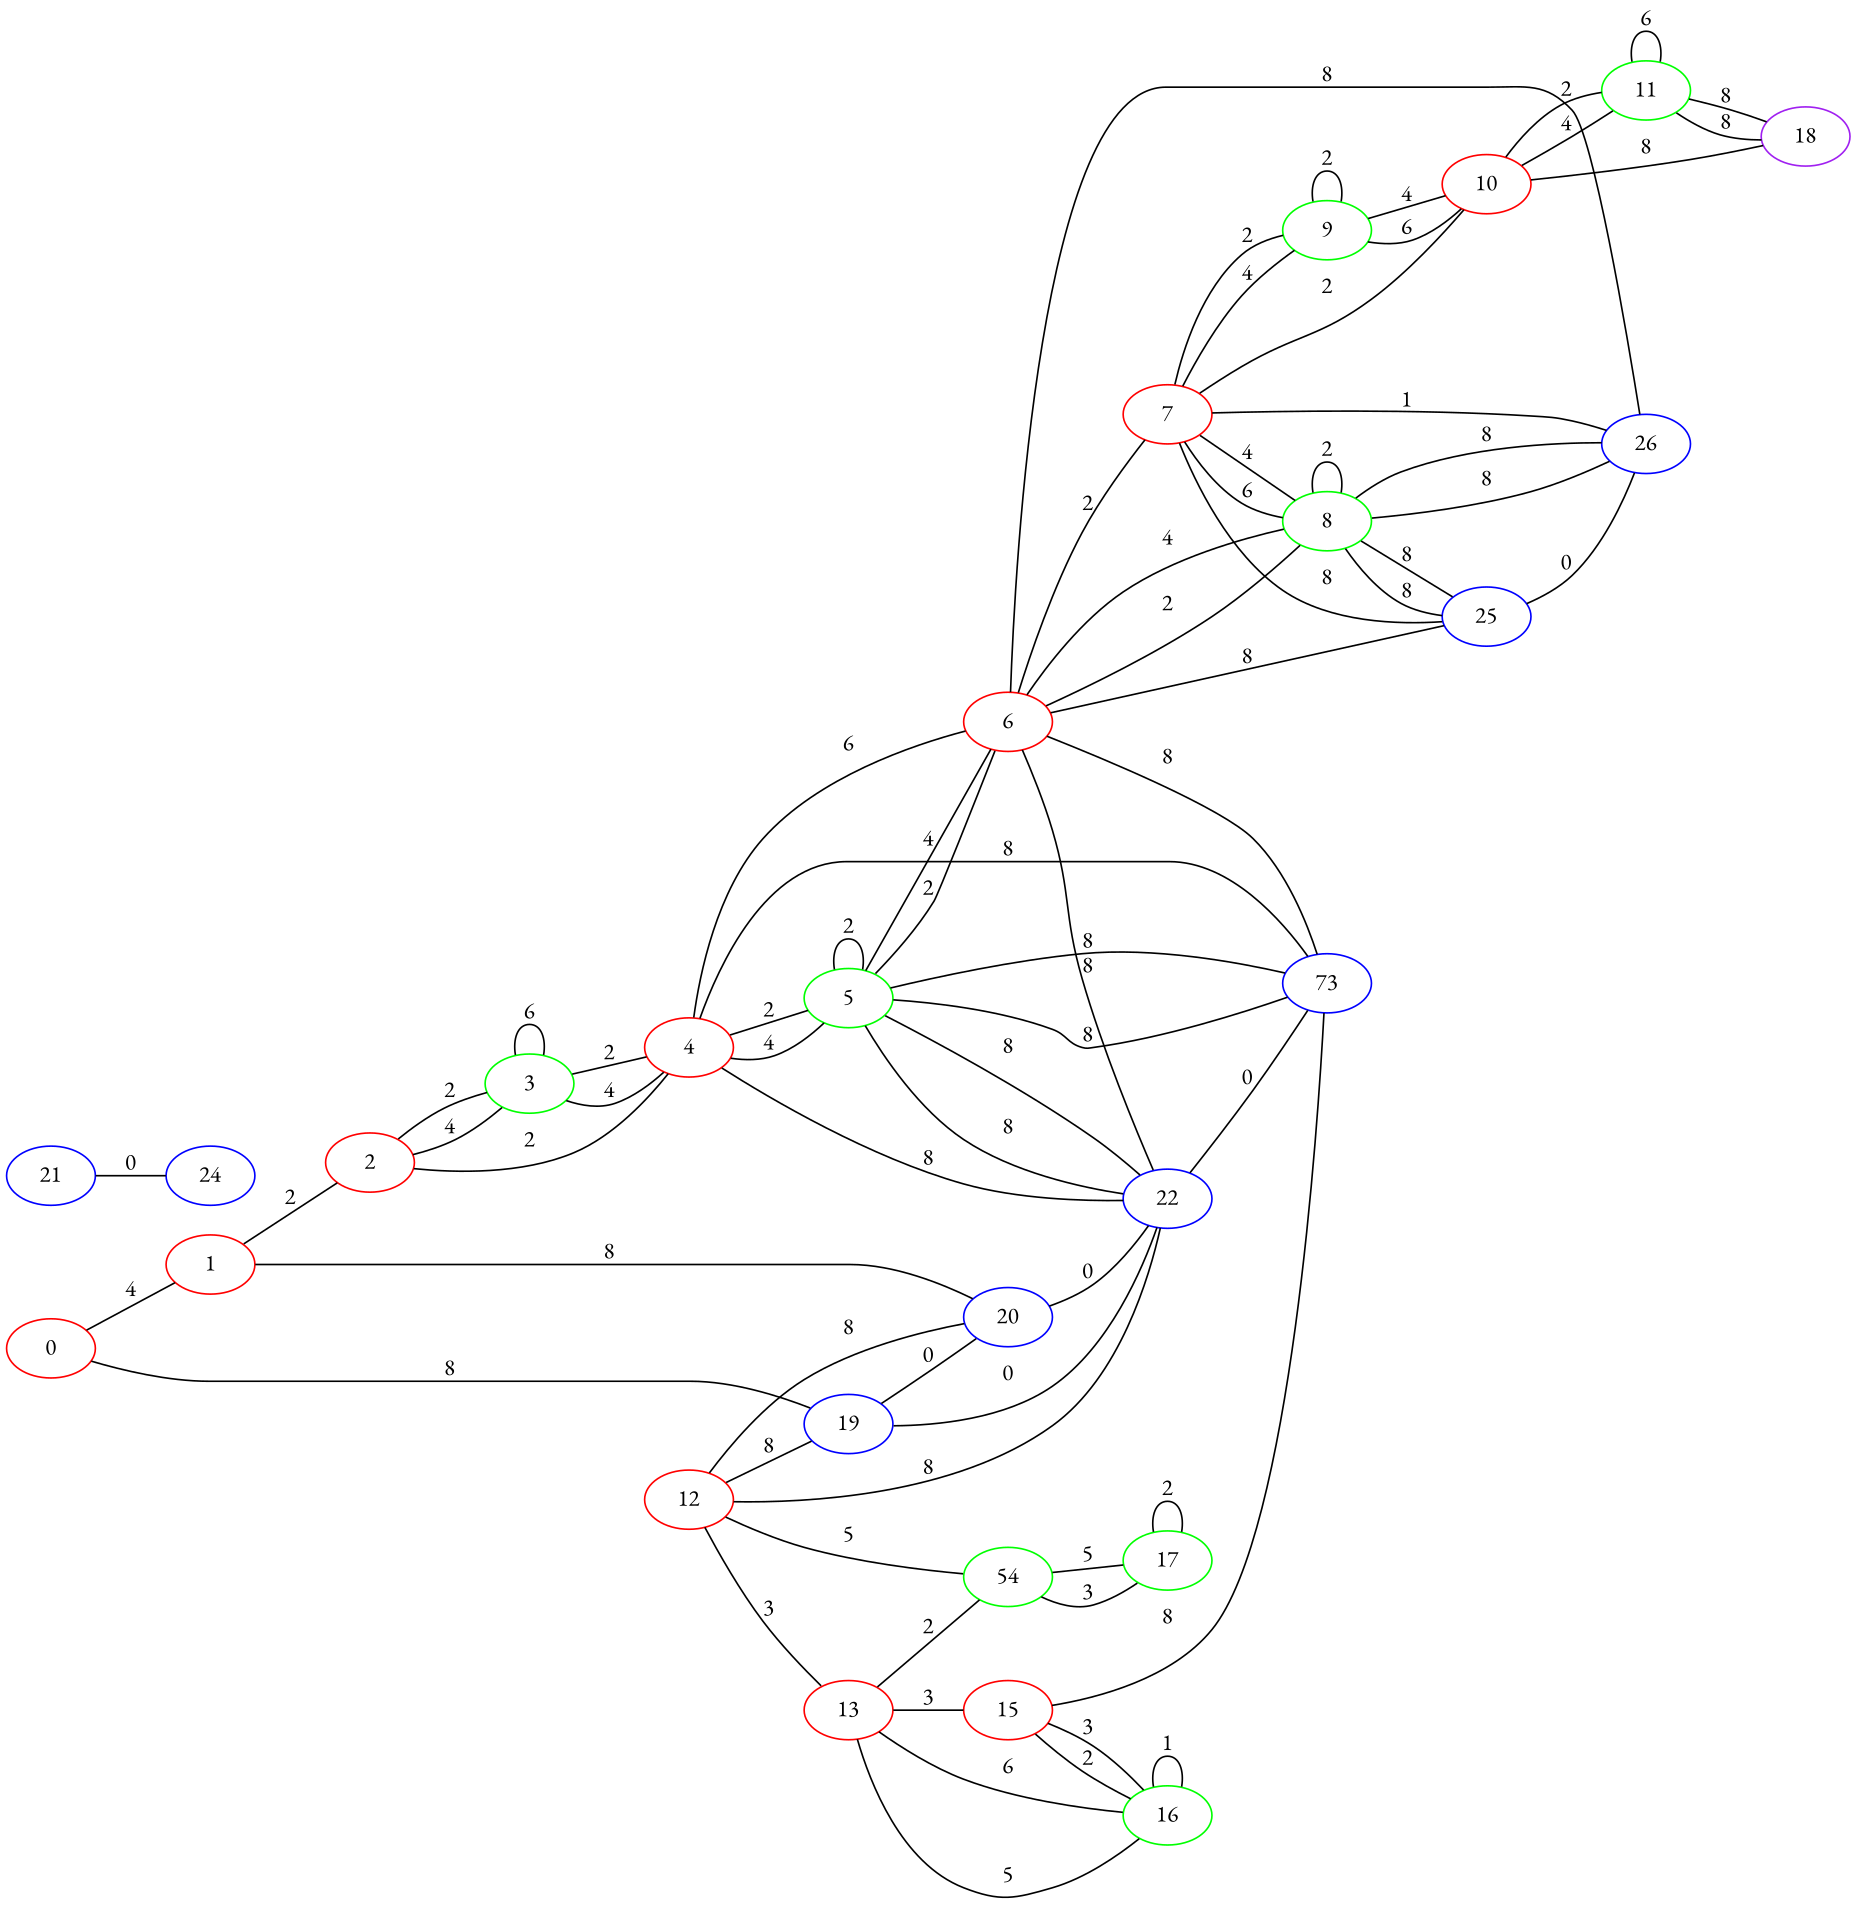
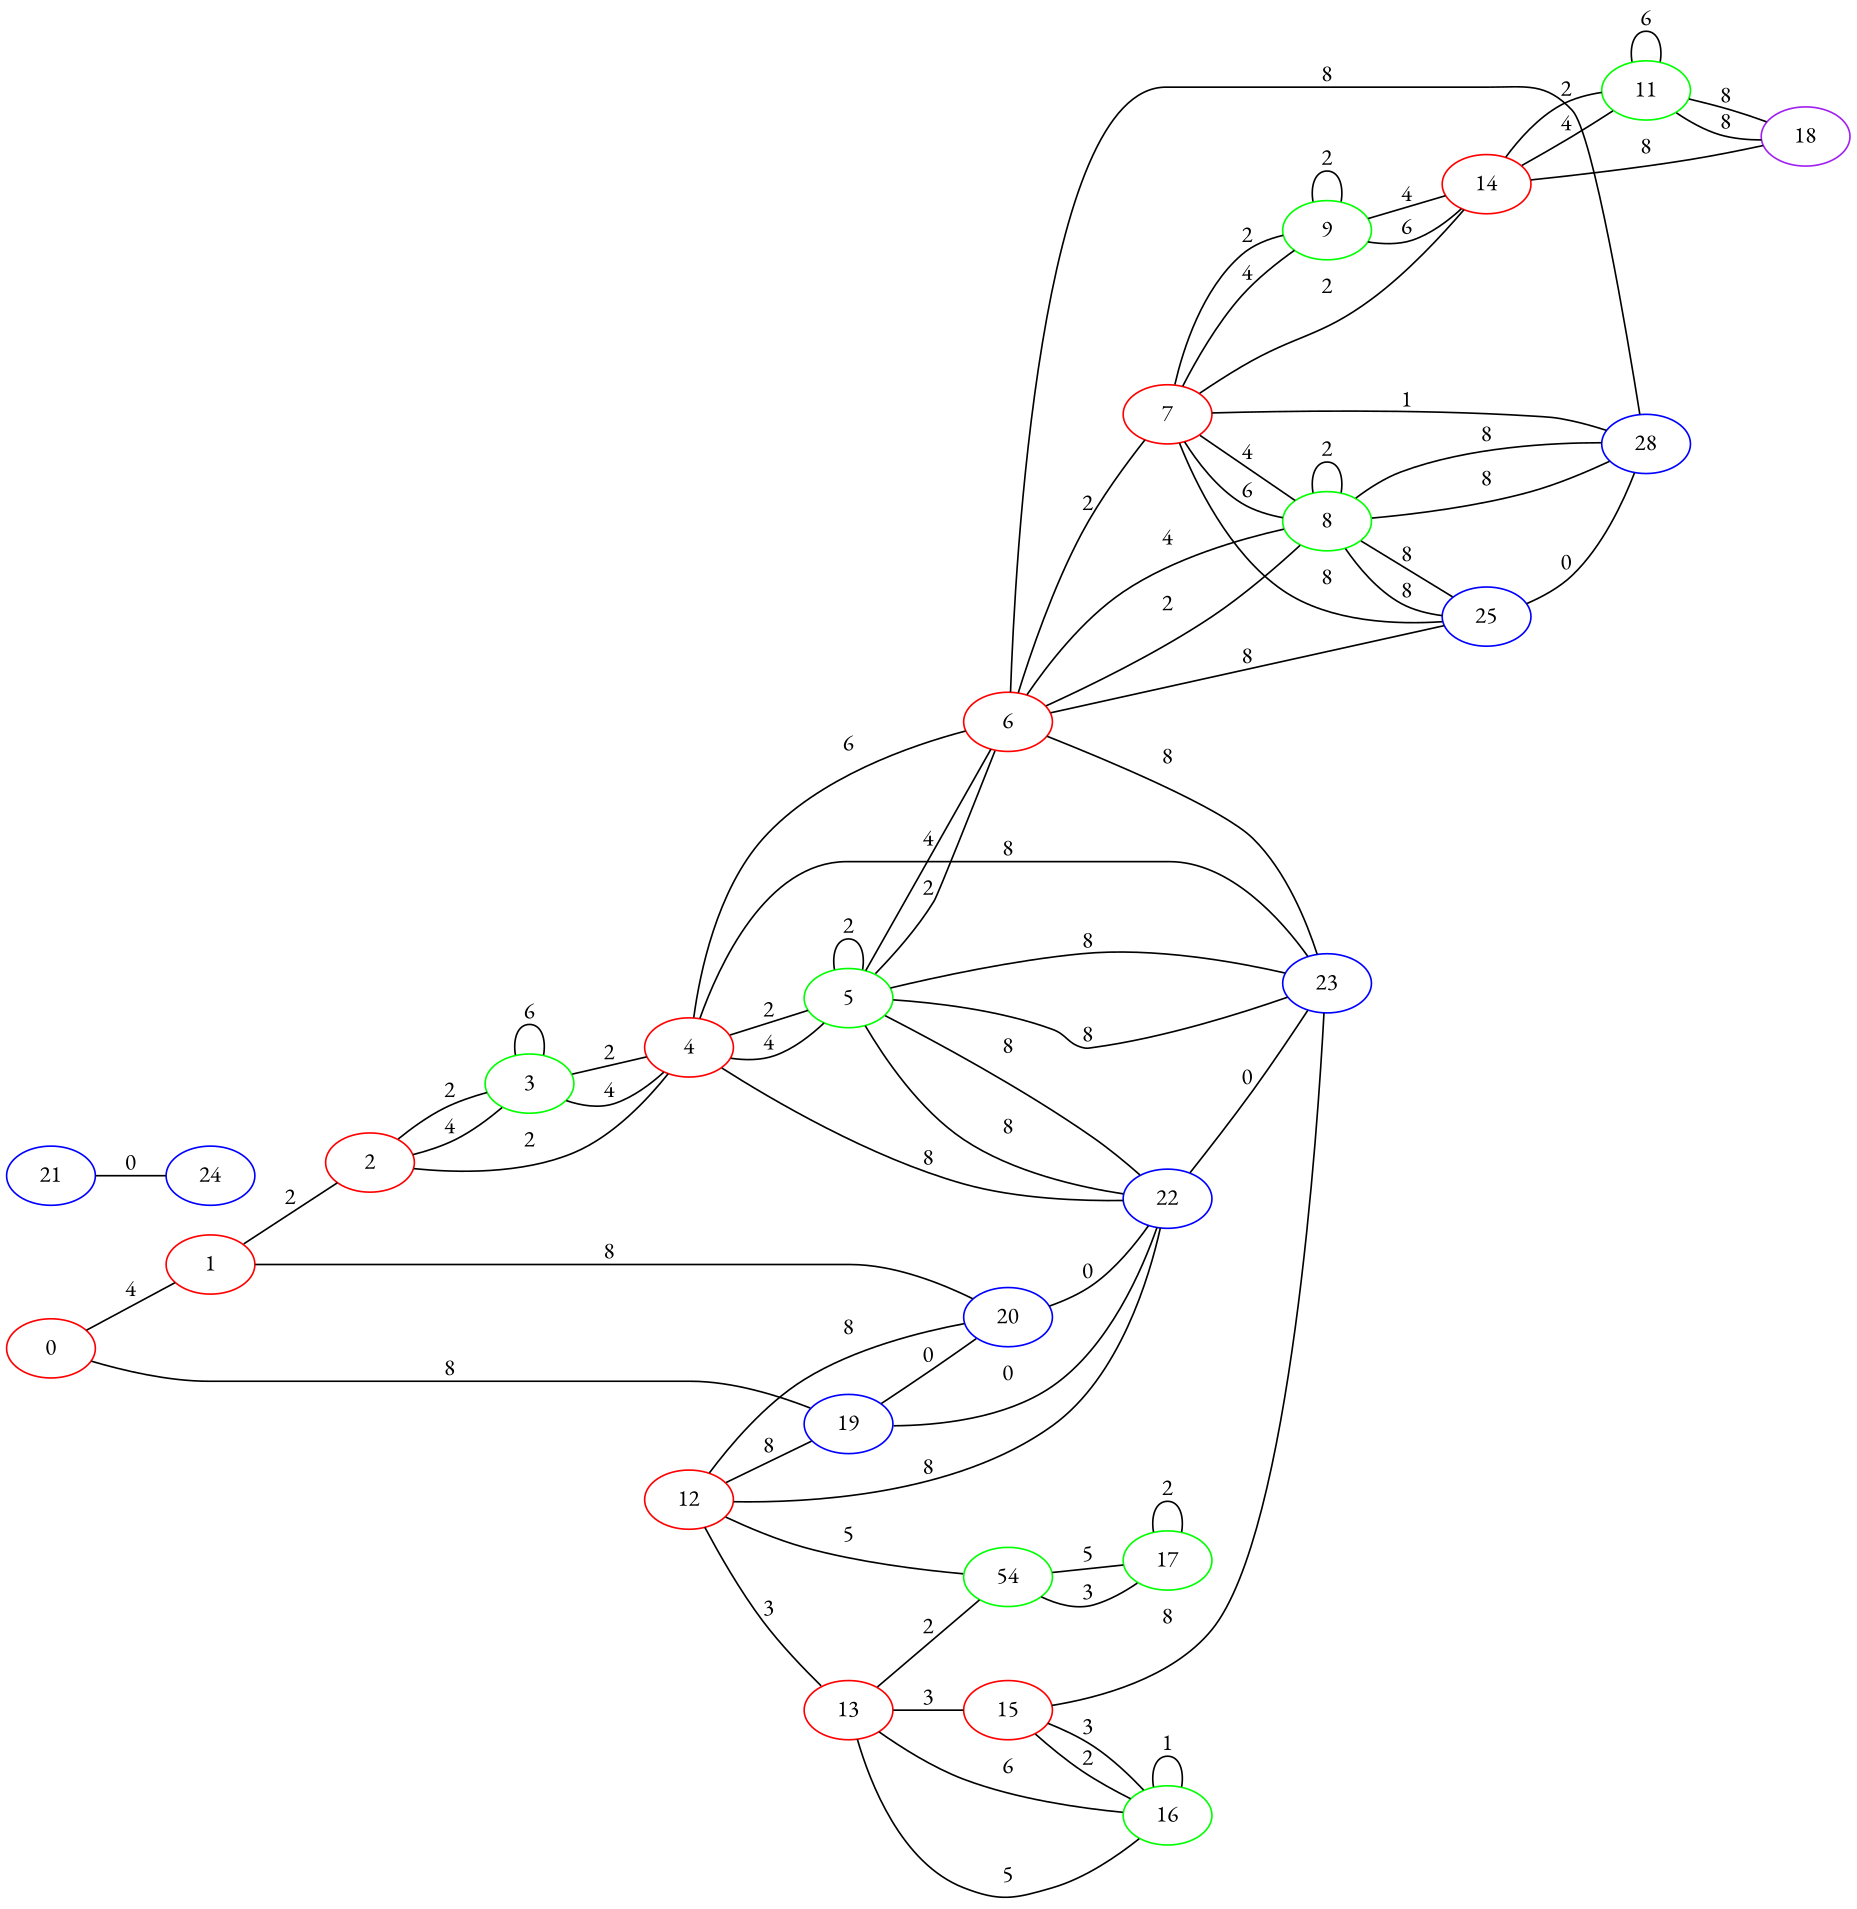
(1487, 184) -> (1487, 184)
(1646, 444) -> (1646, 444)
(1081, 973) -> none
(1327, 983) -> (1327, 983)
